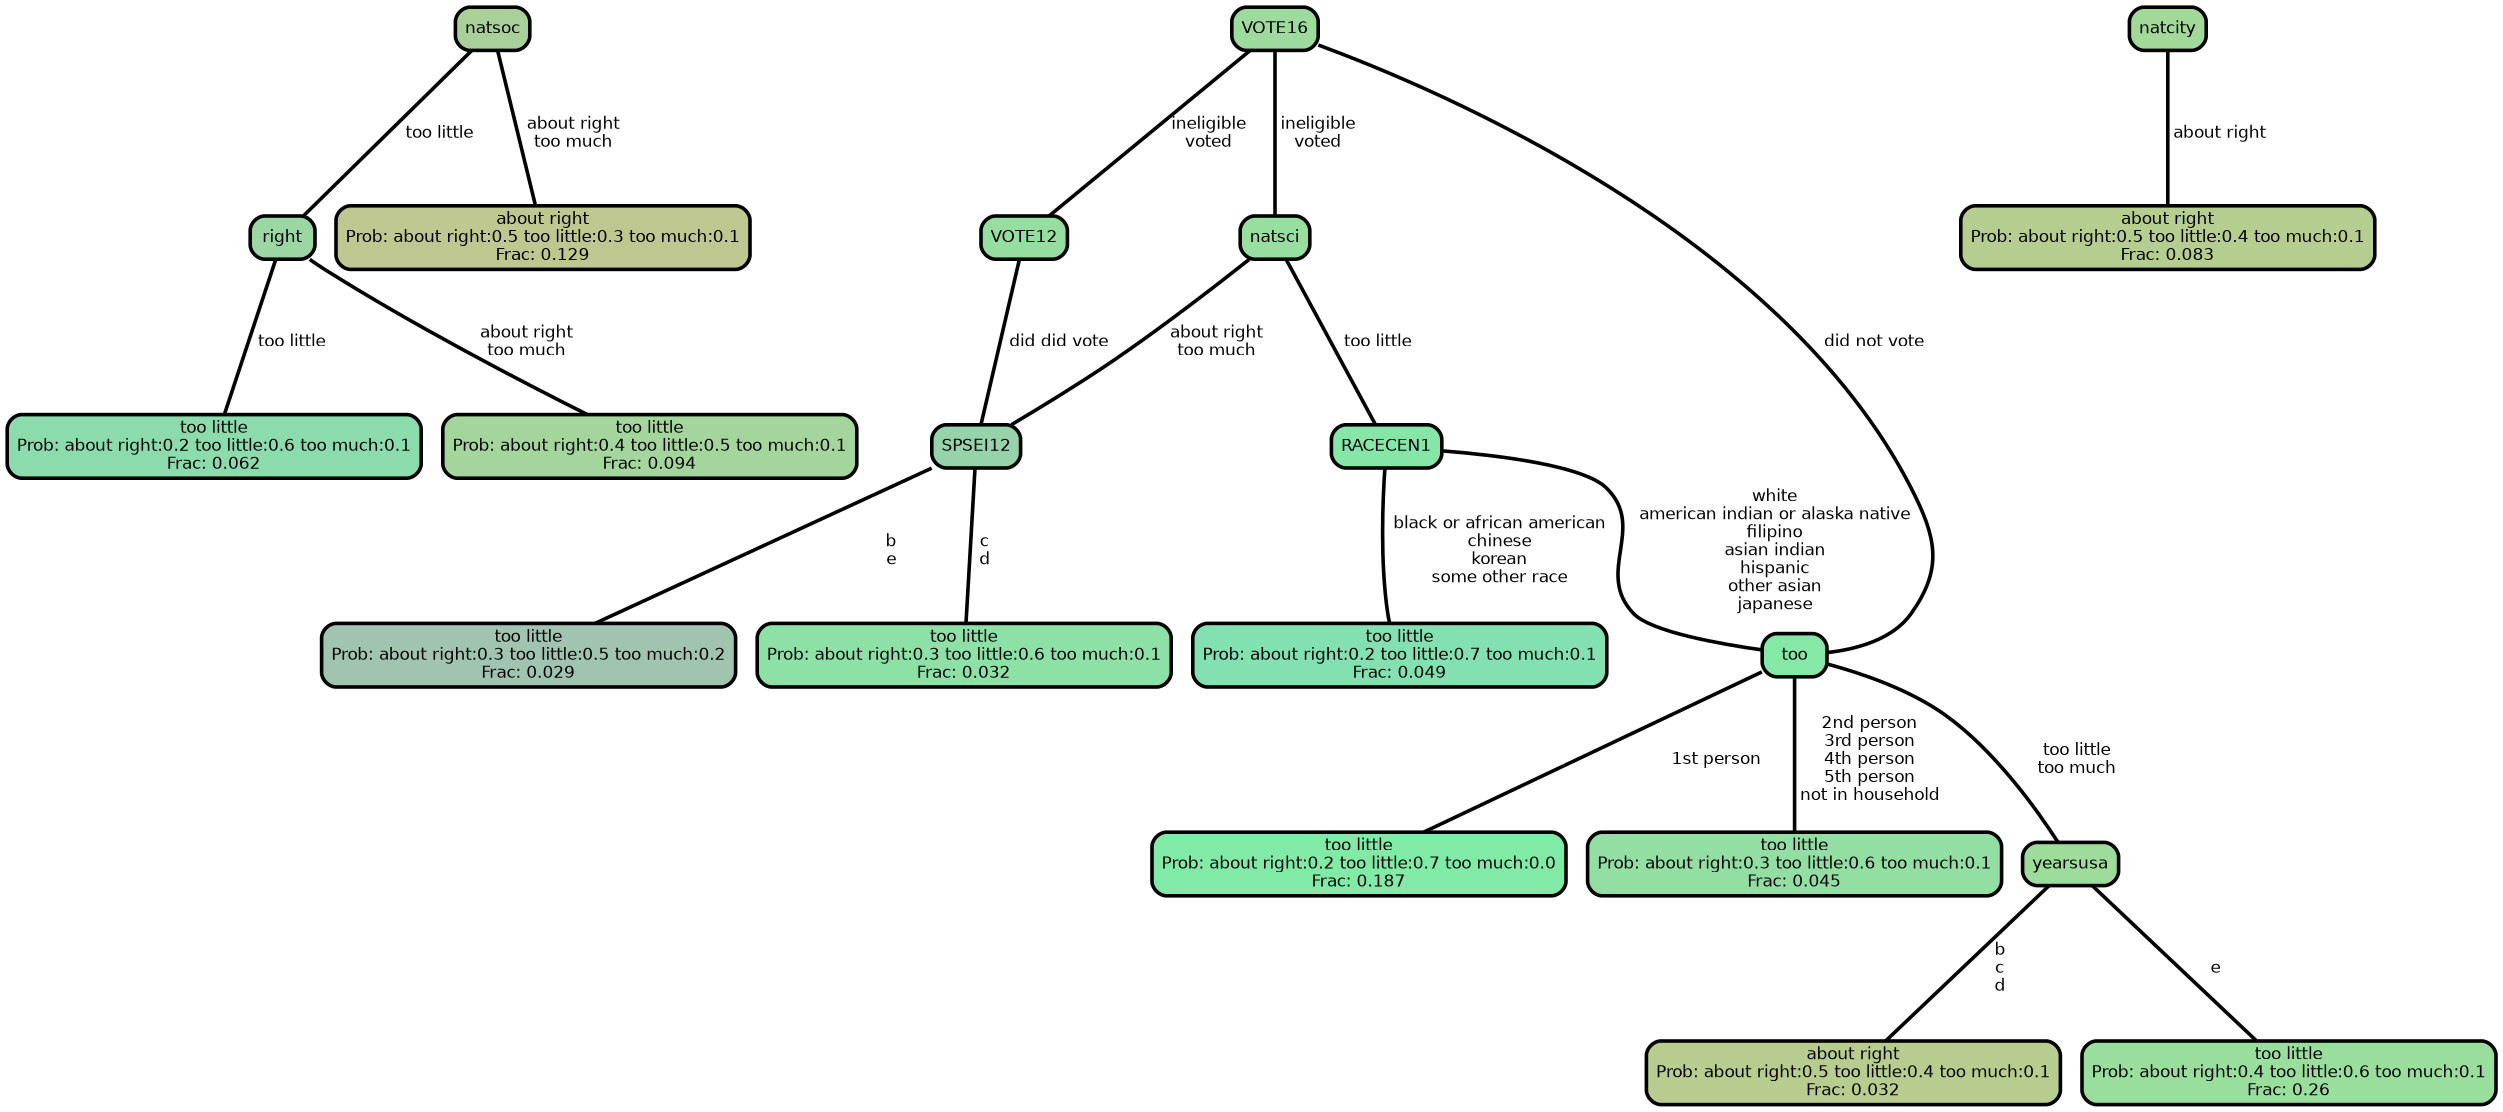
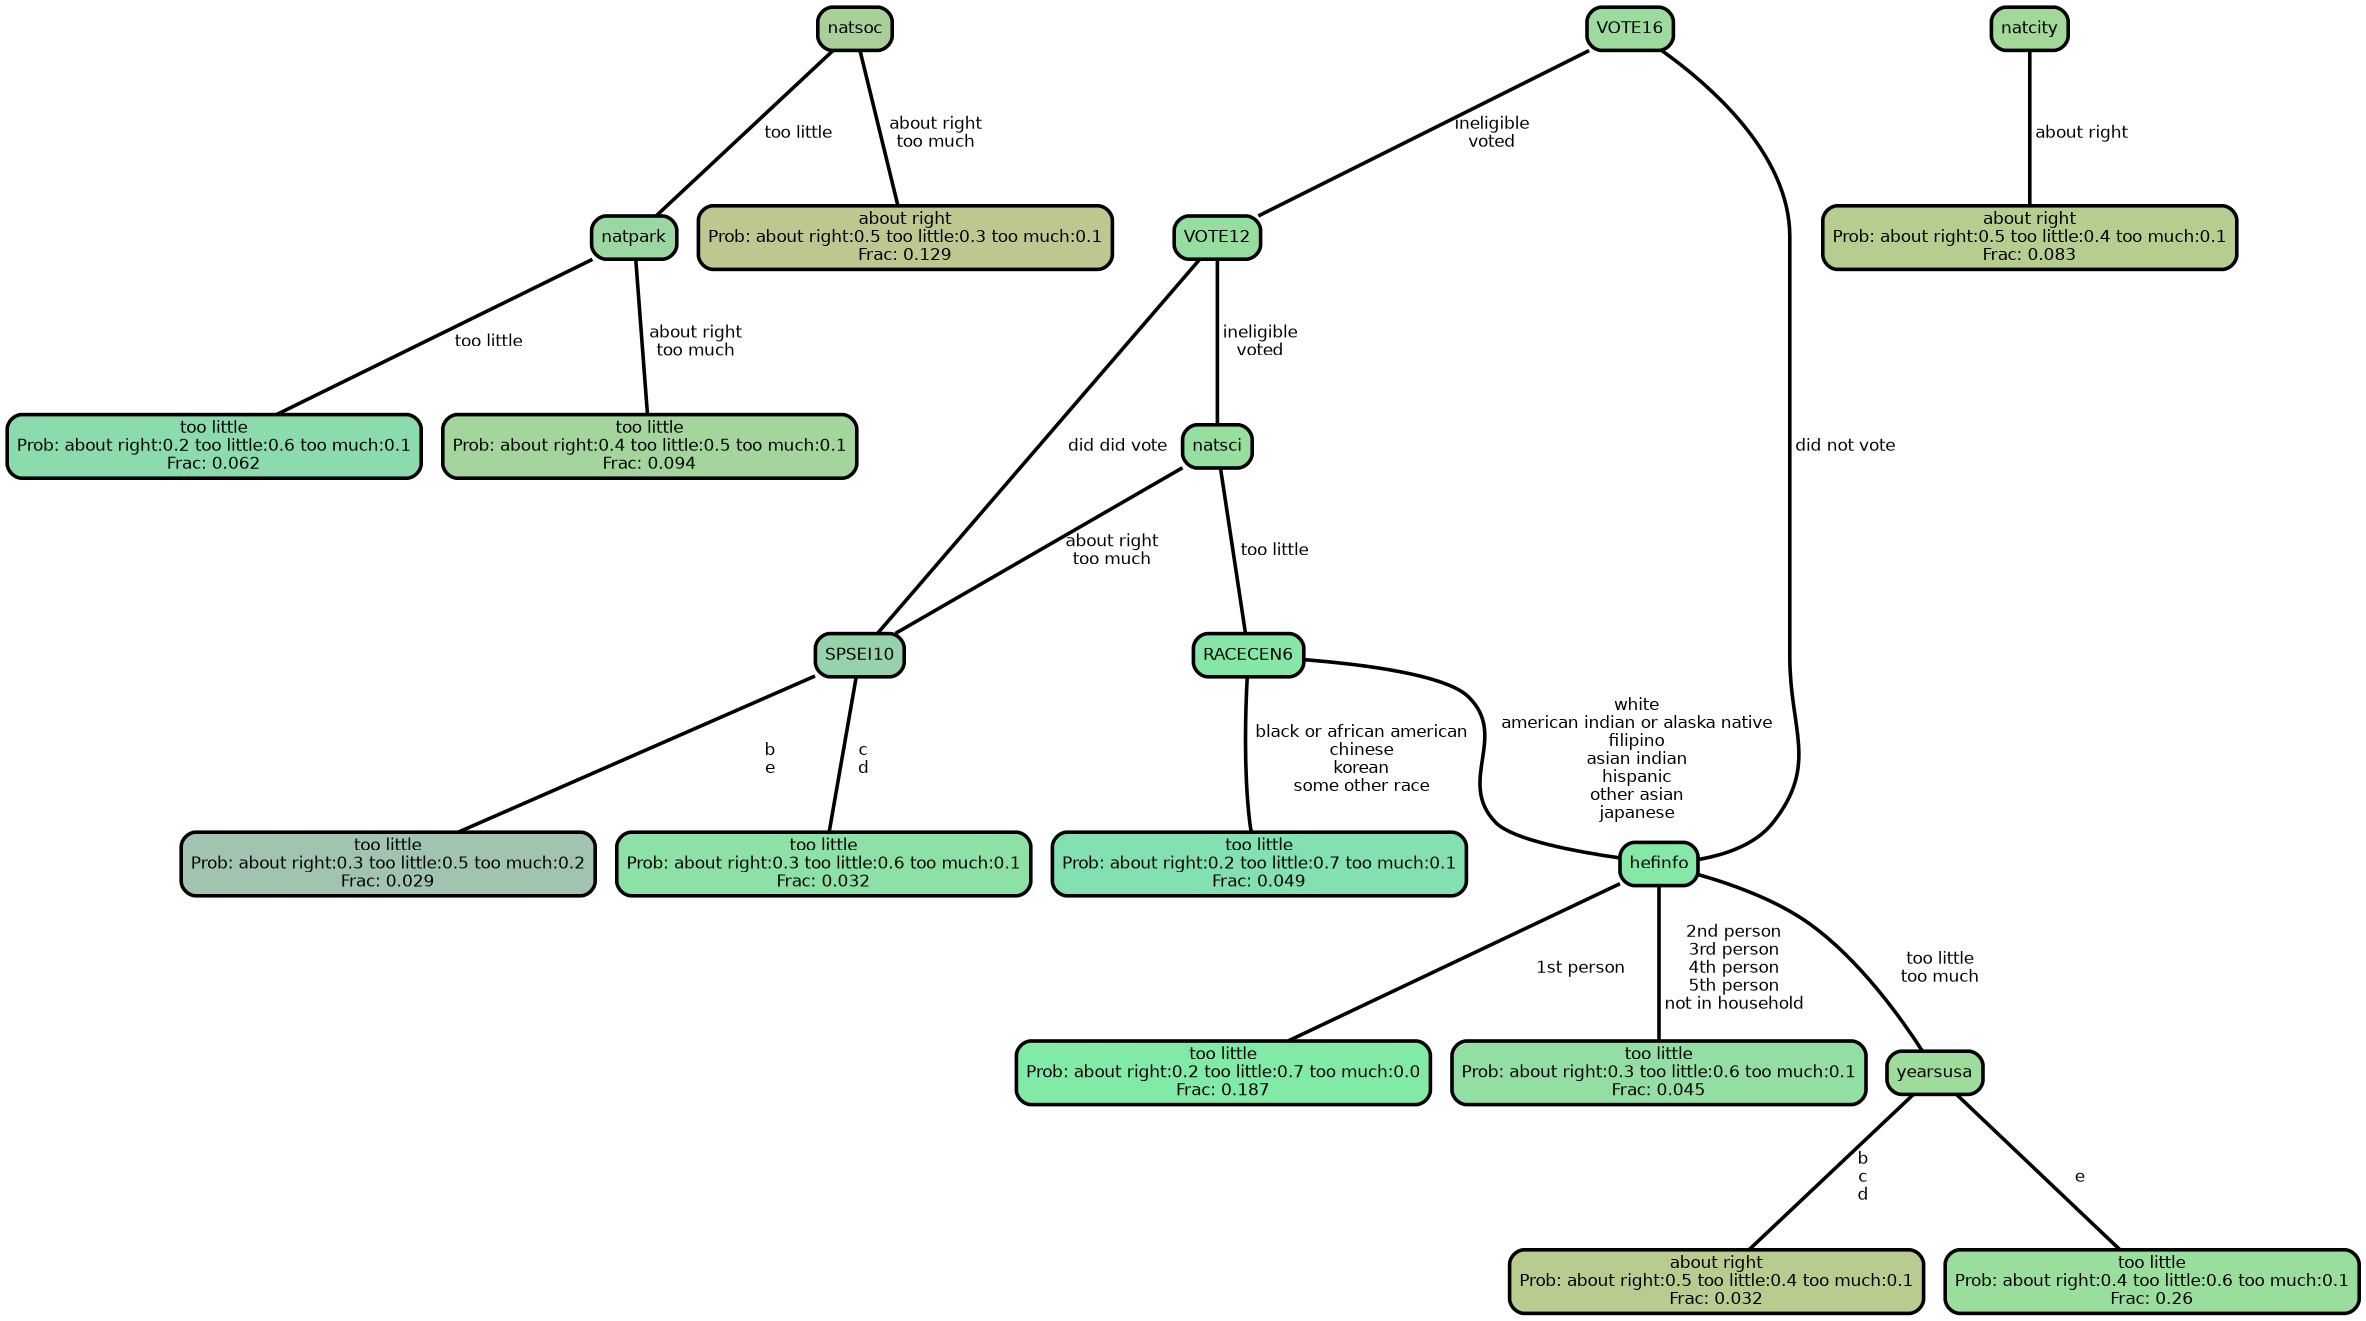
(1275, 133) -> (1217, 342)
(283, 238) -> (634, 238)
(976, 446) -> (860, 655)
(1387, 446) -> (1249, 655)
(1795, 655) -> (1659, 864)
